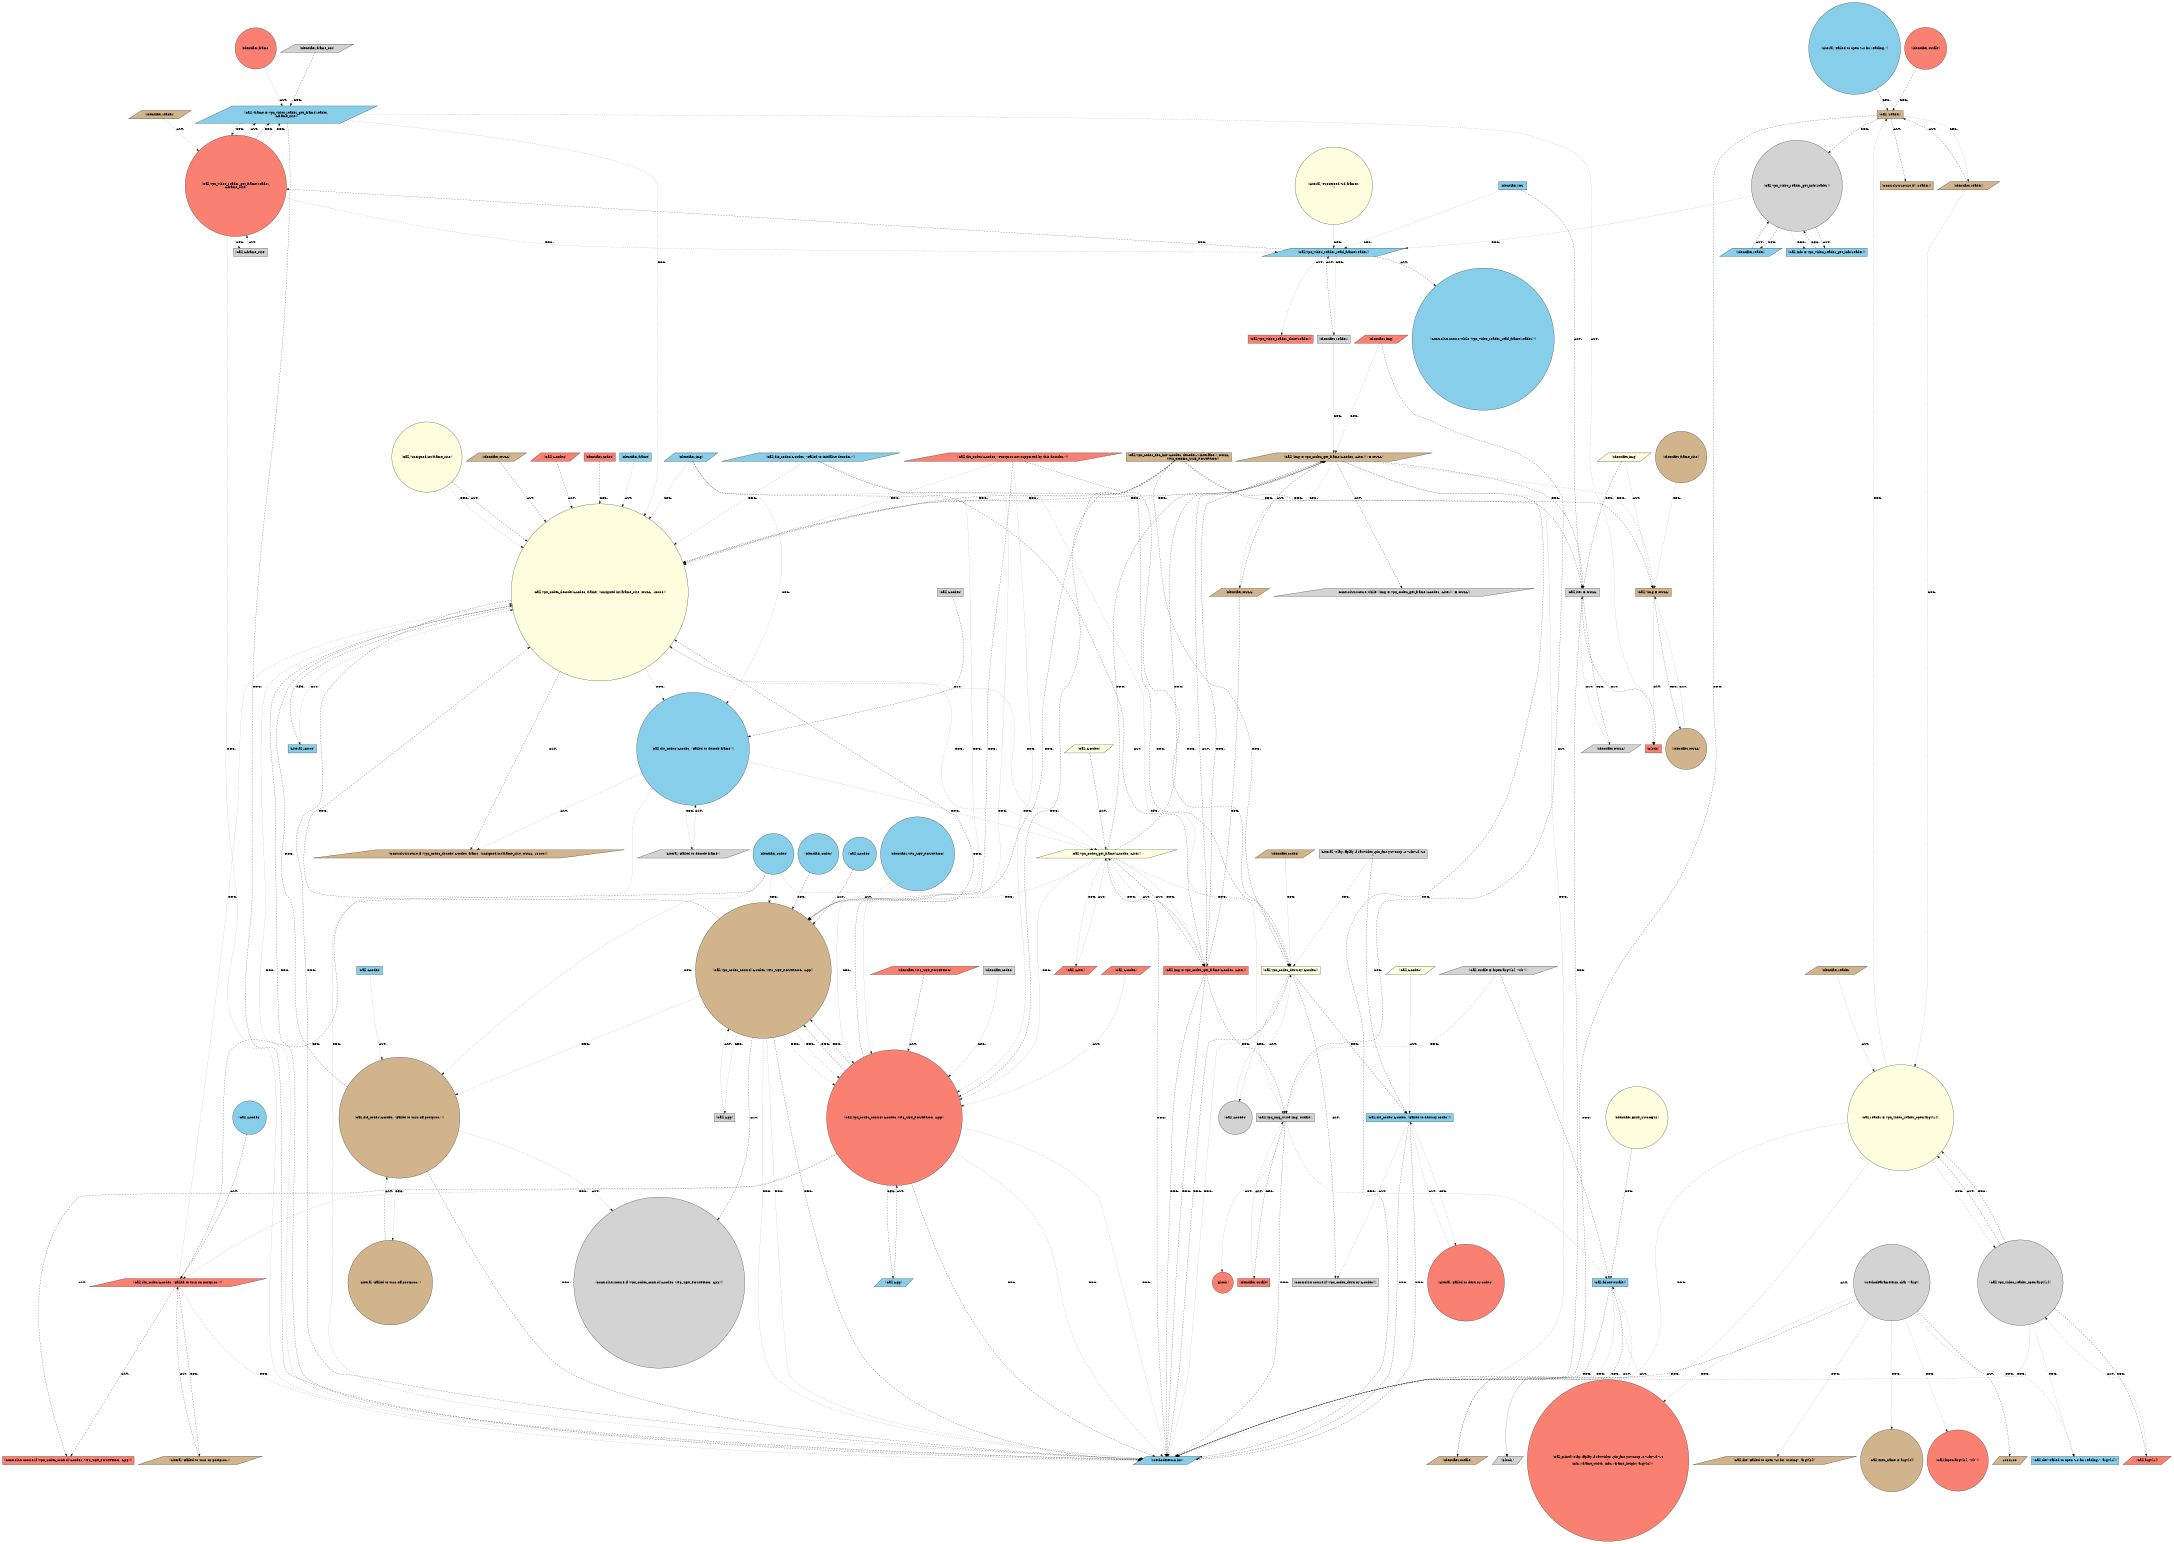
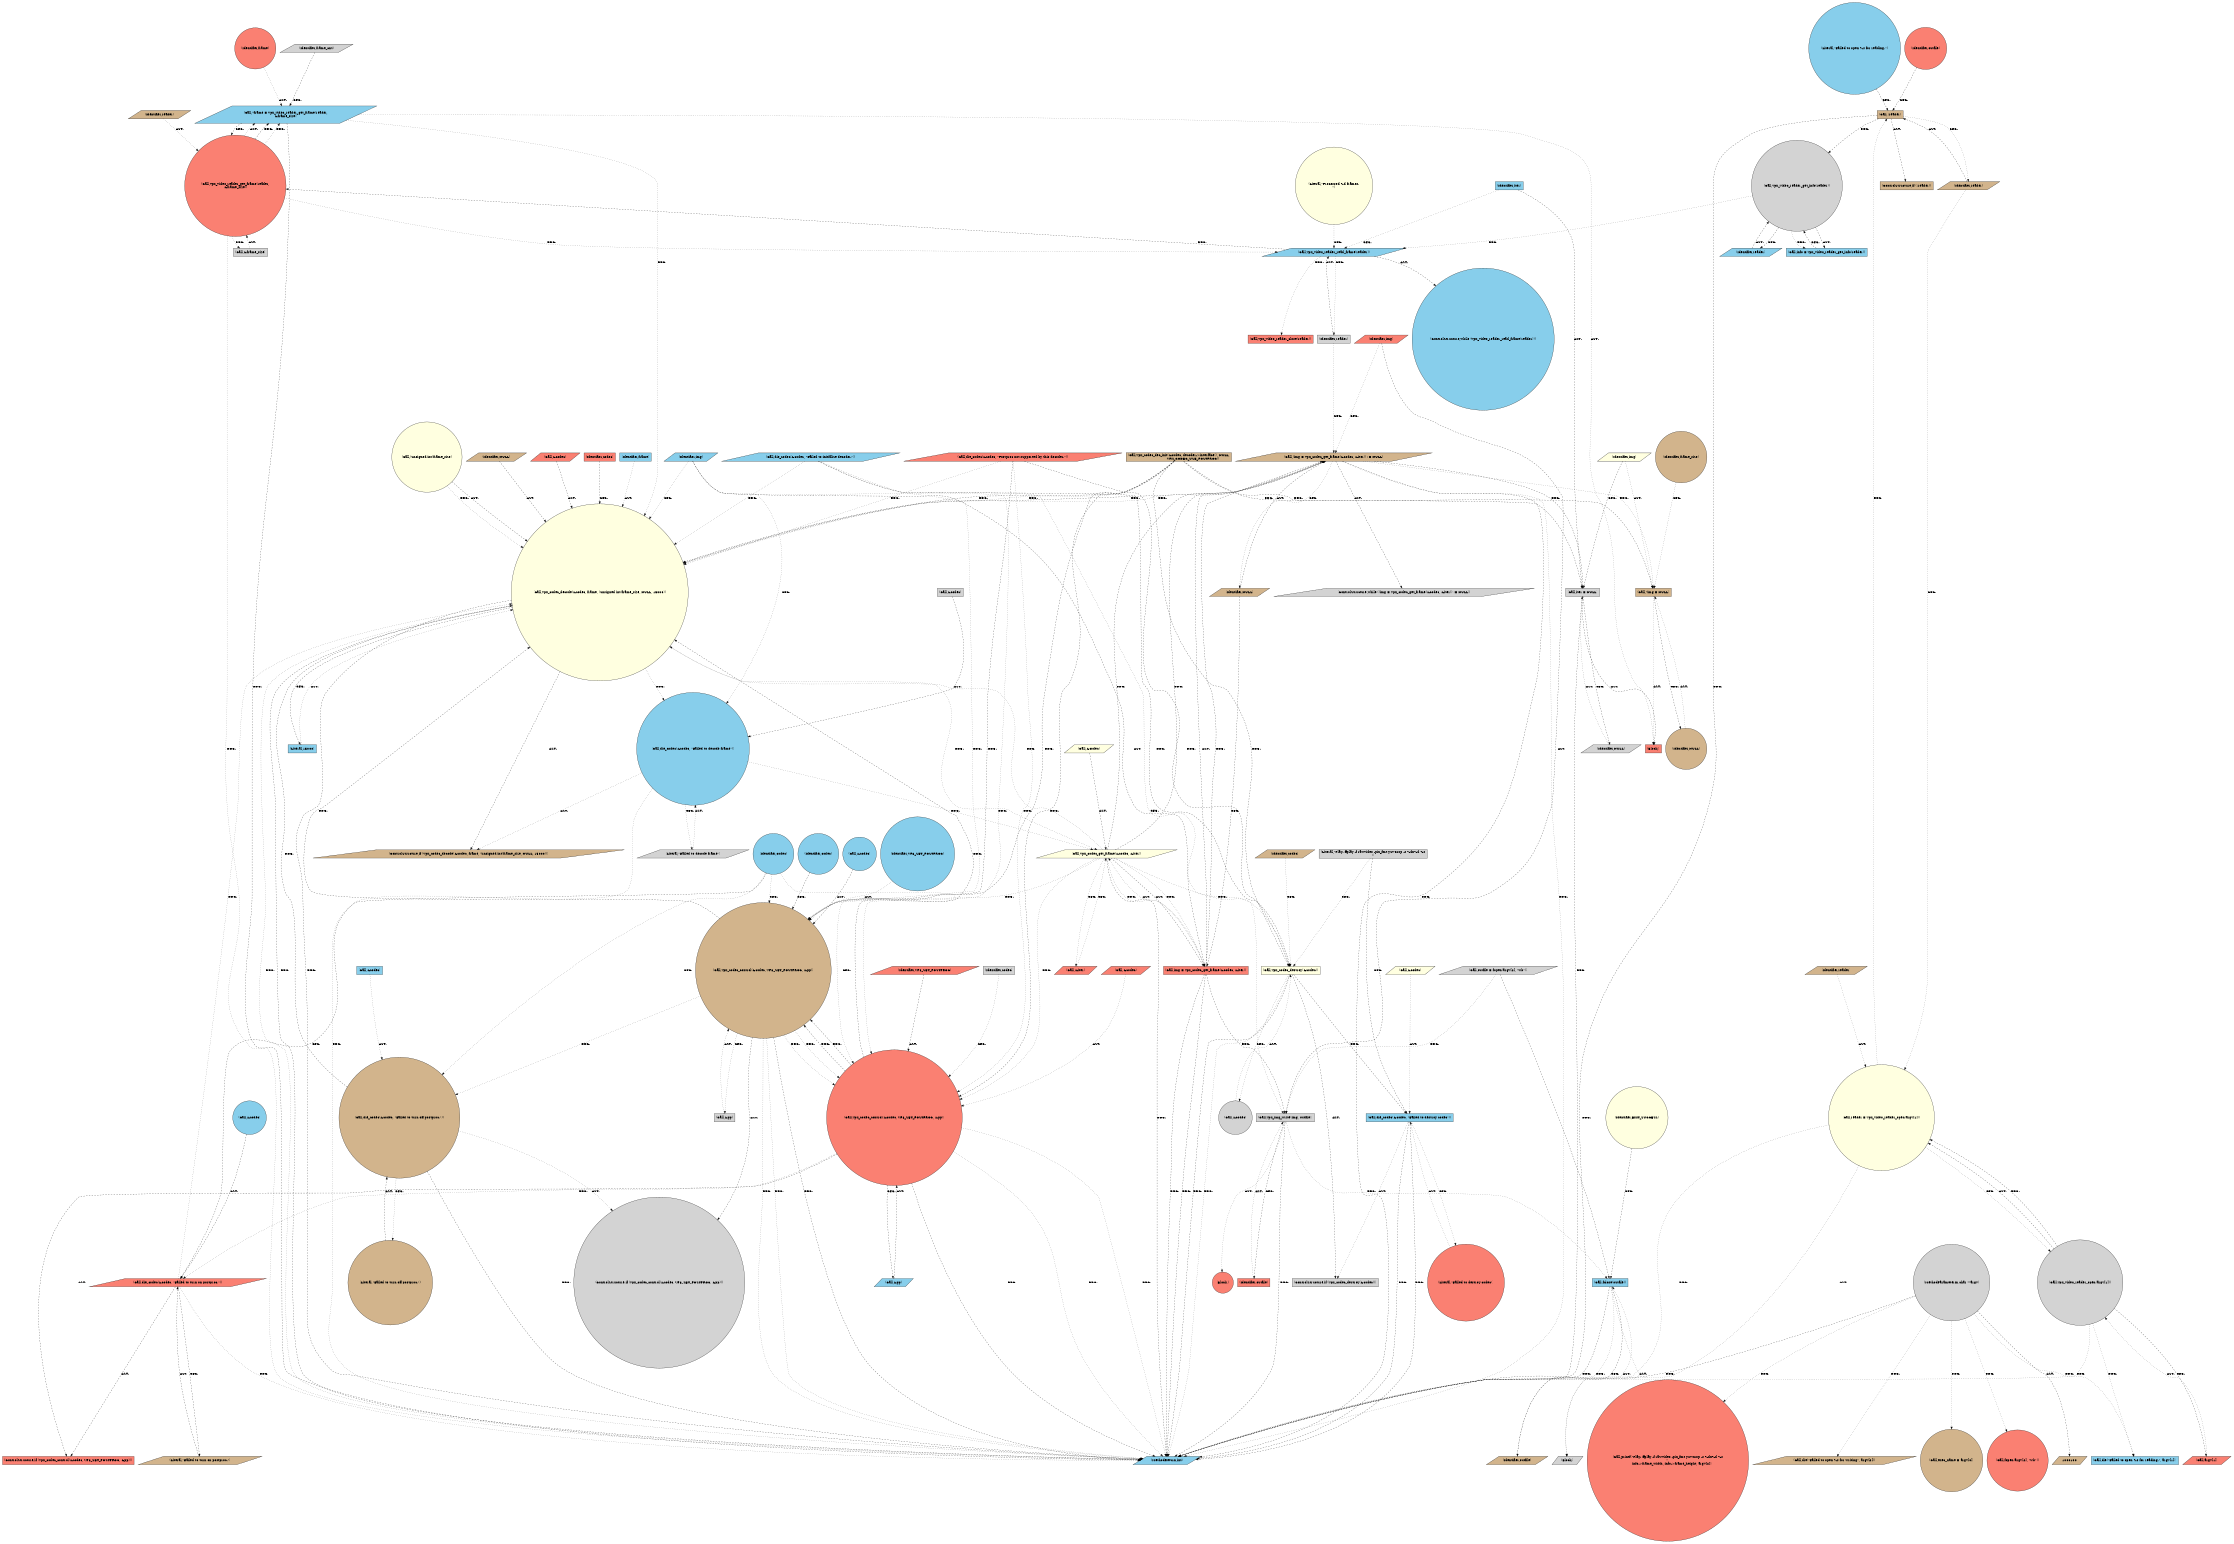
(241, 242) -> (241, 242)
(1320, 262) -> (1320, 262)
(1102, 897) -> (1103, 897)
